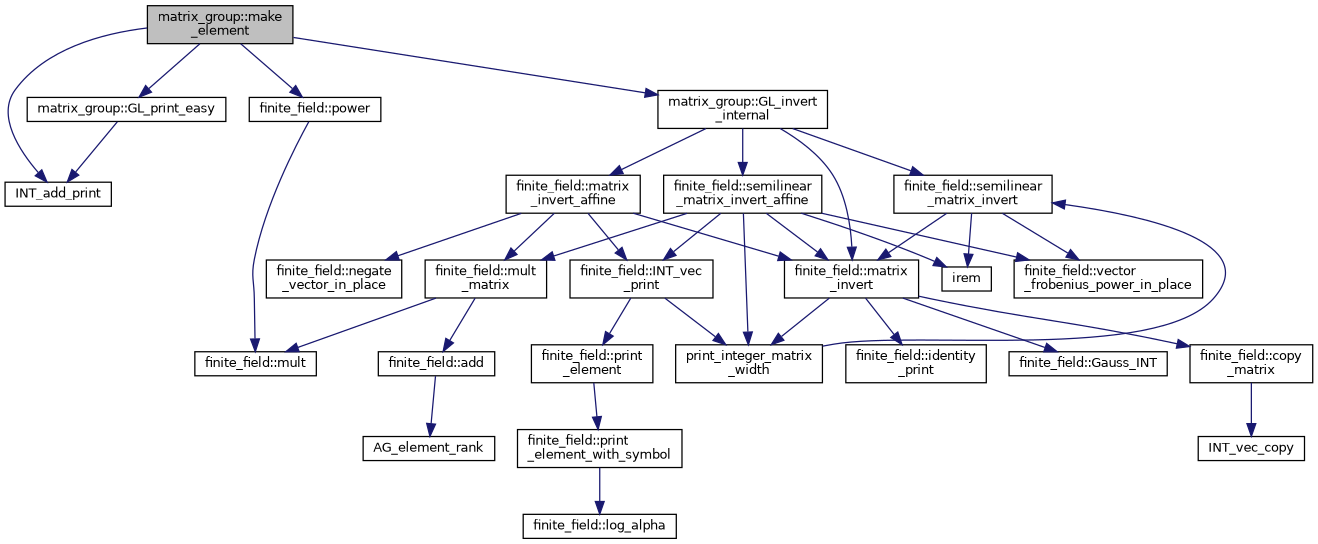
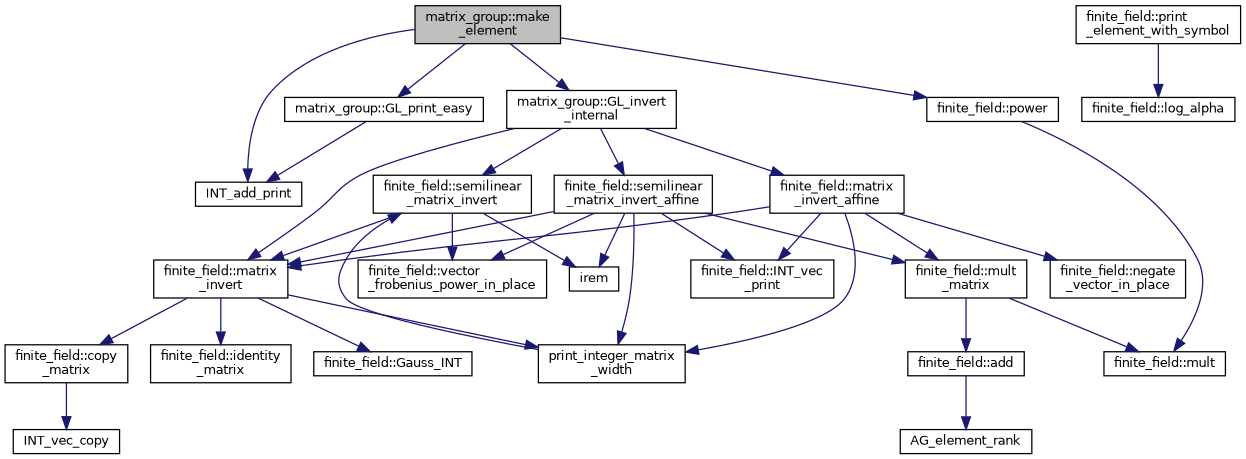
(690, 317) -> (816, 318)
(592, 364) -> none
(916, 364) -> (221, 364)
